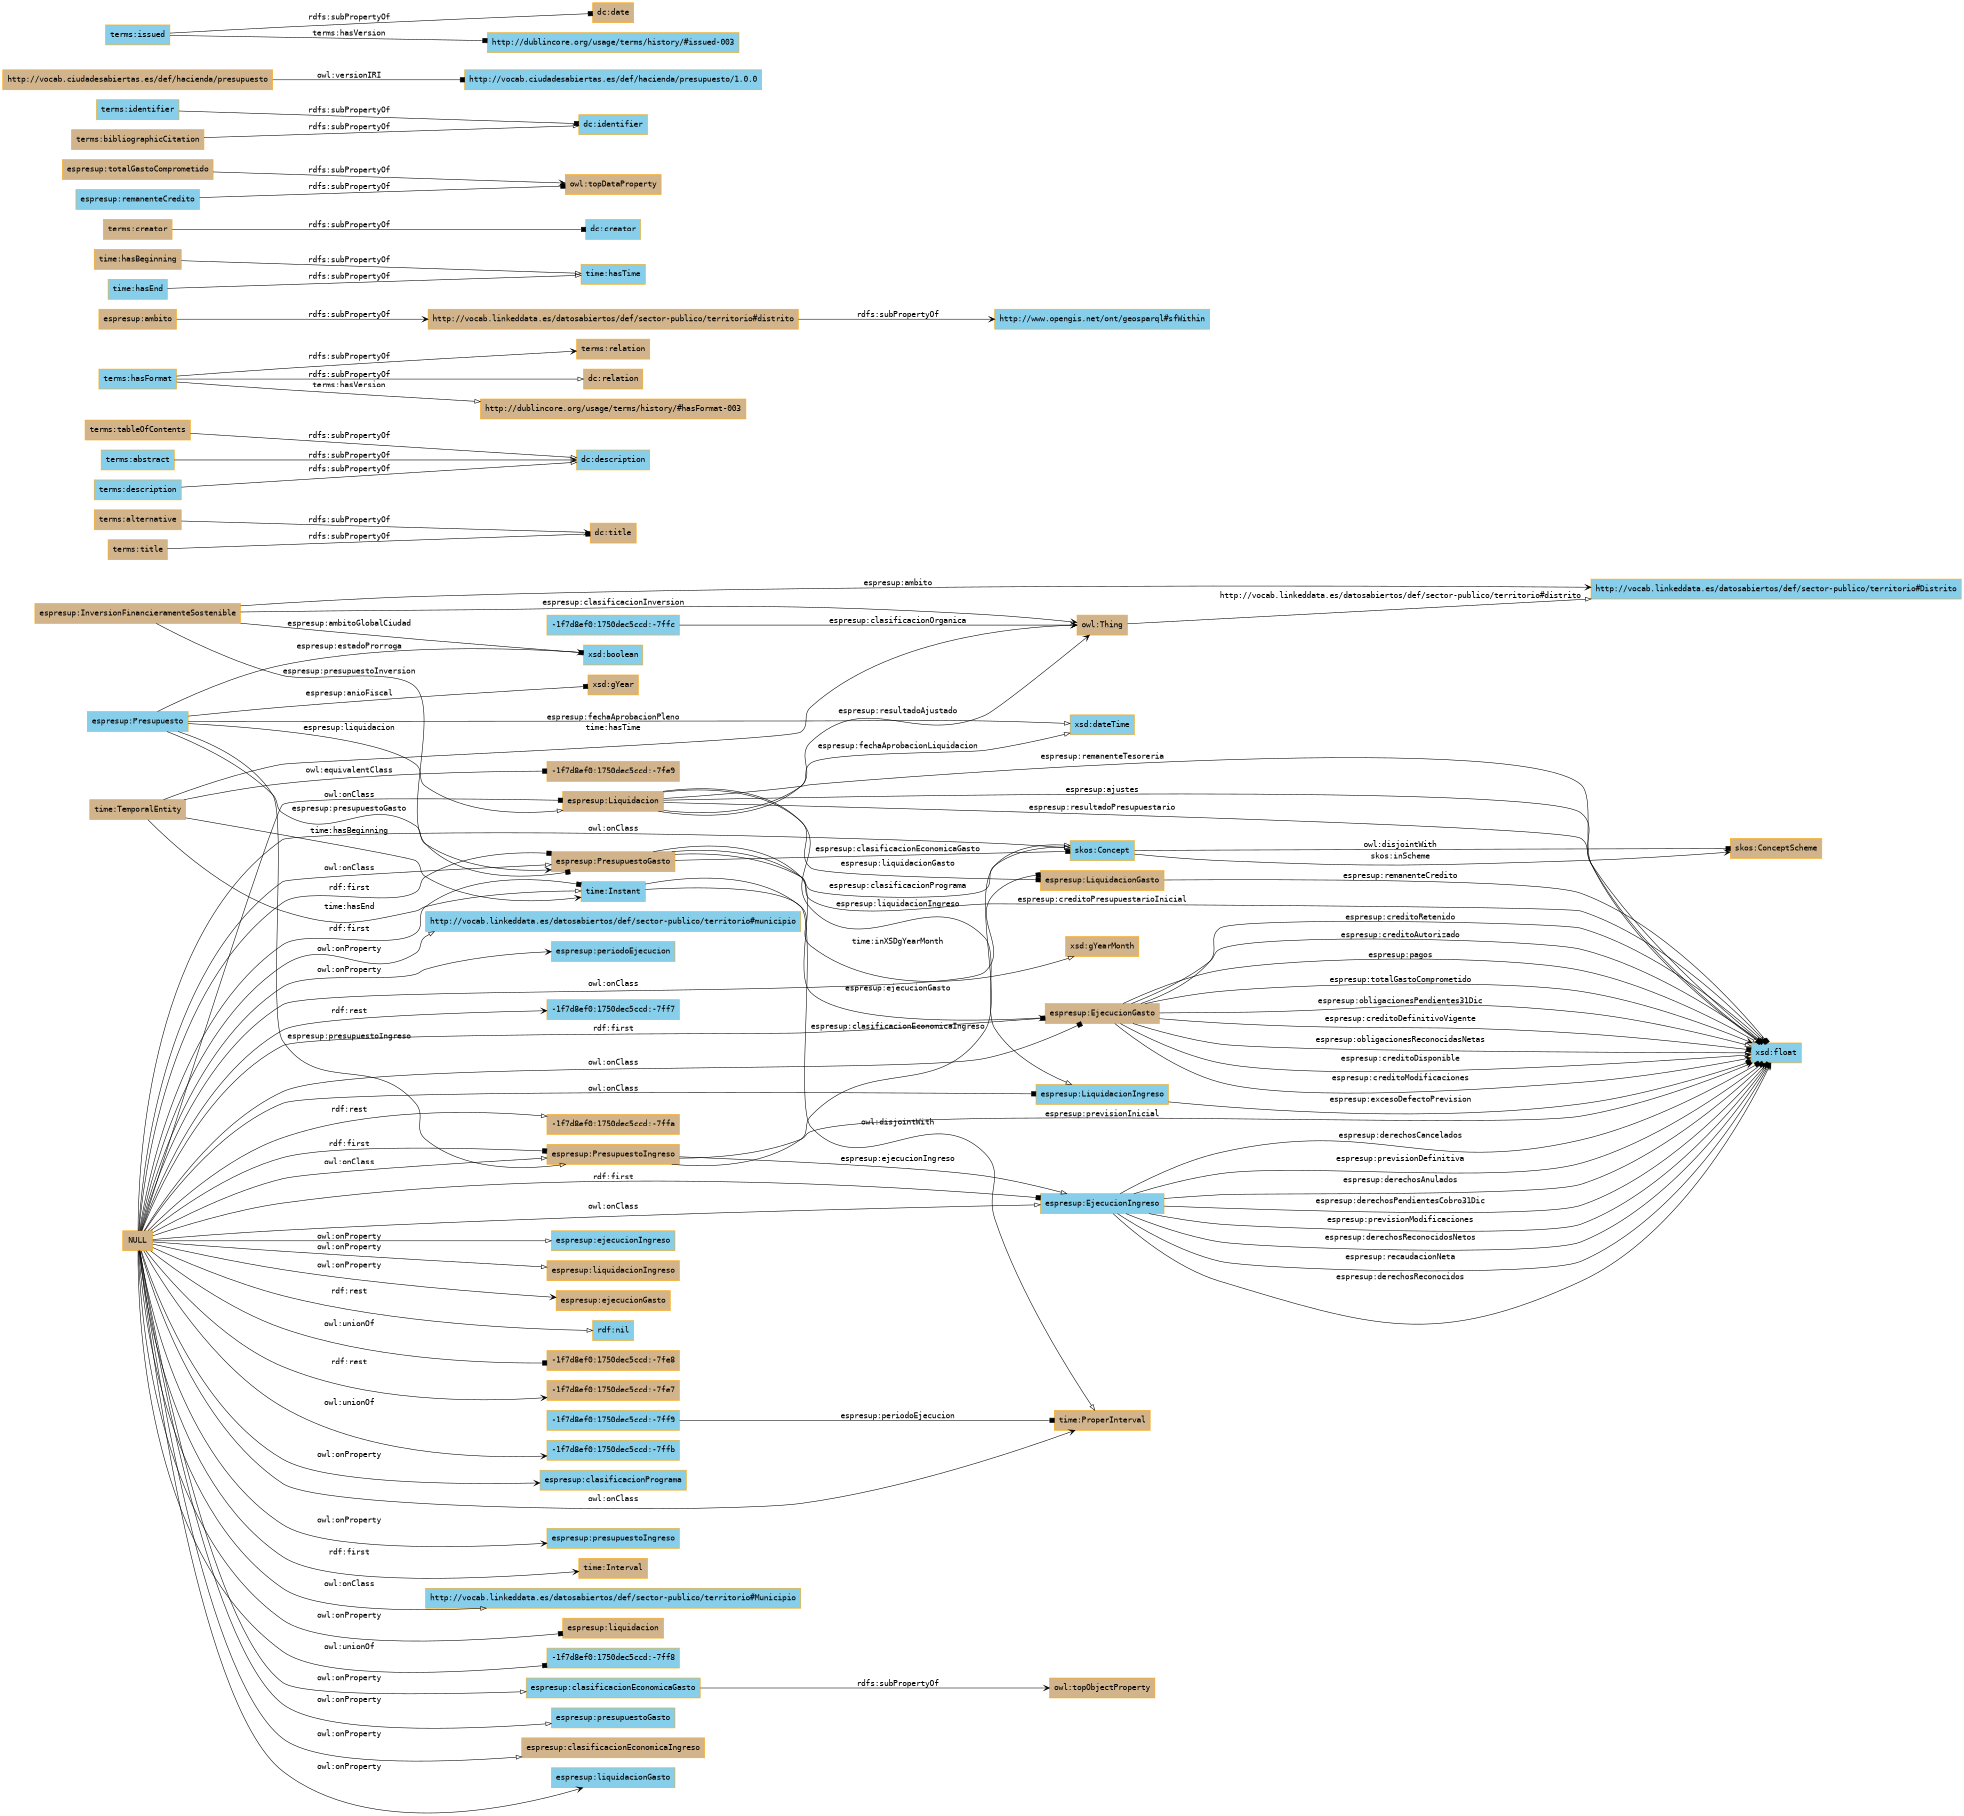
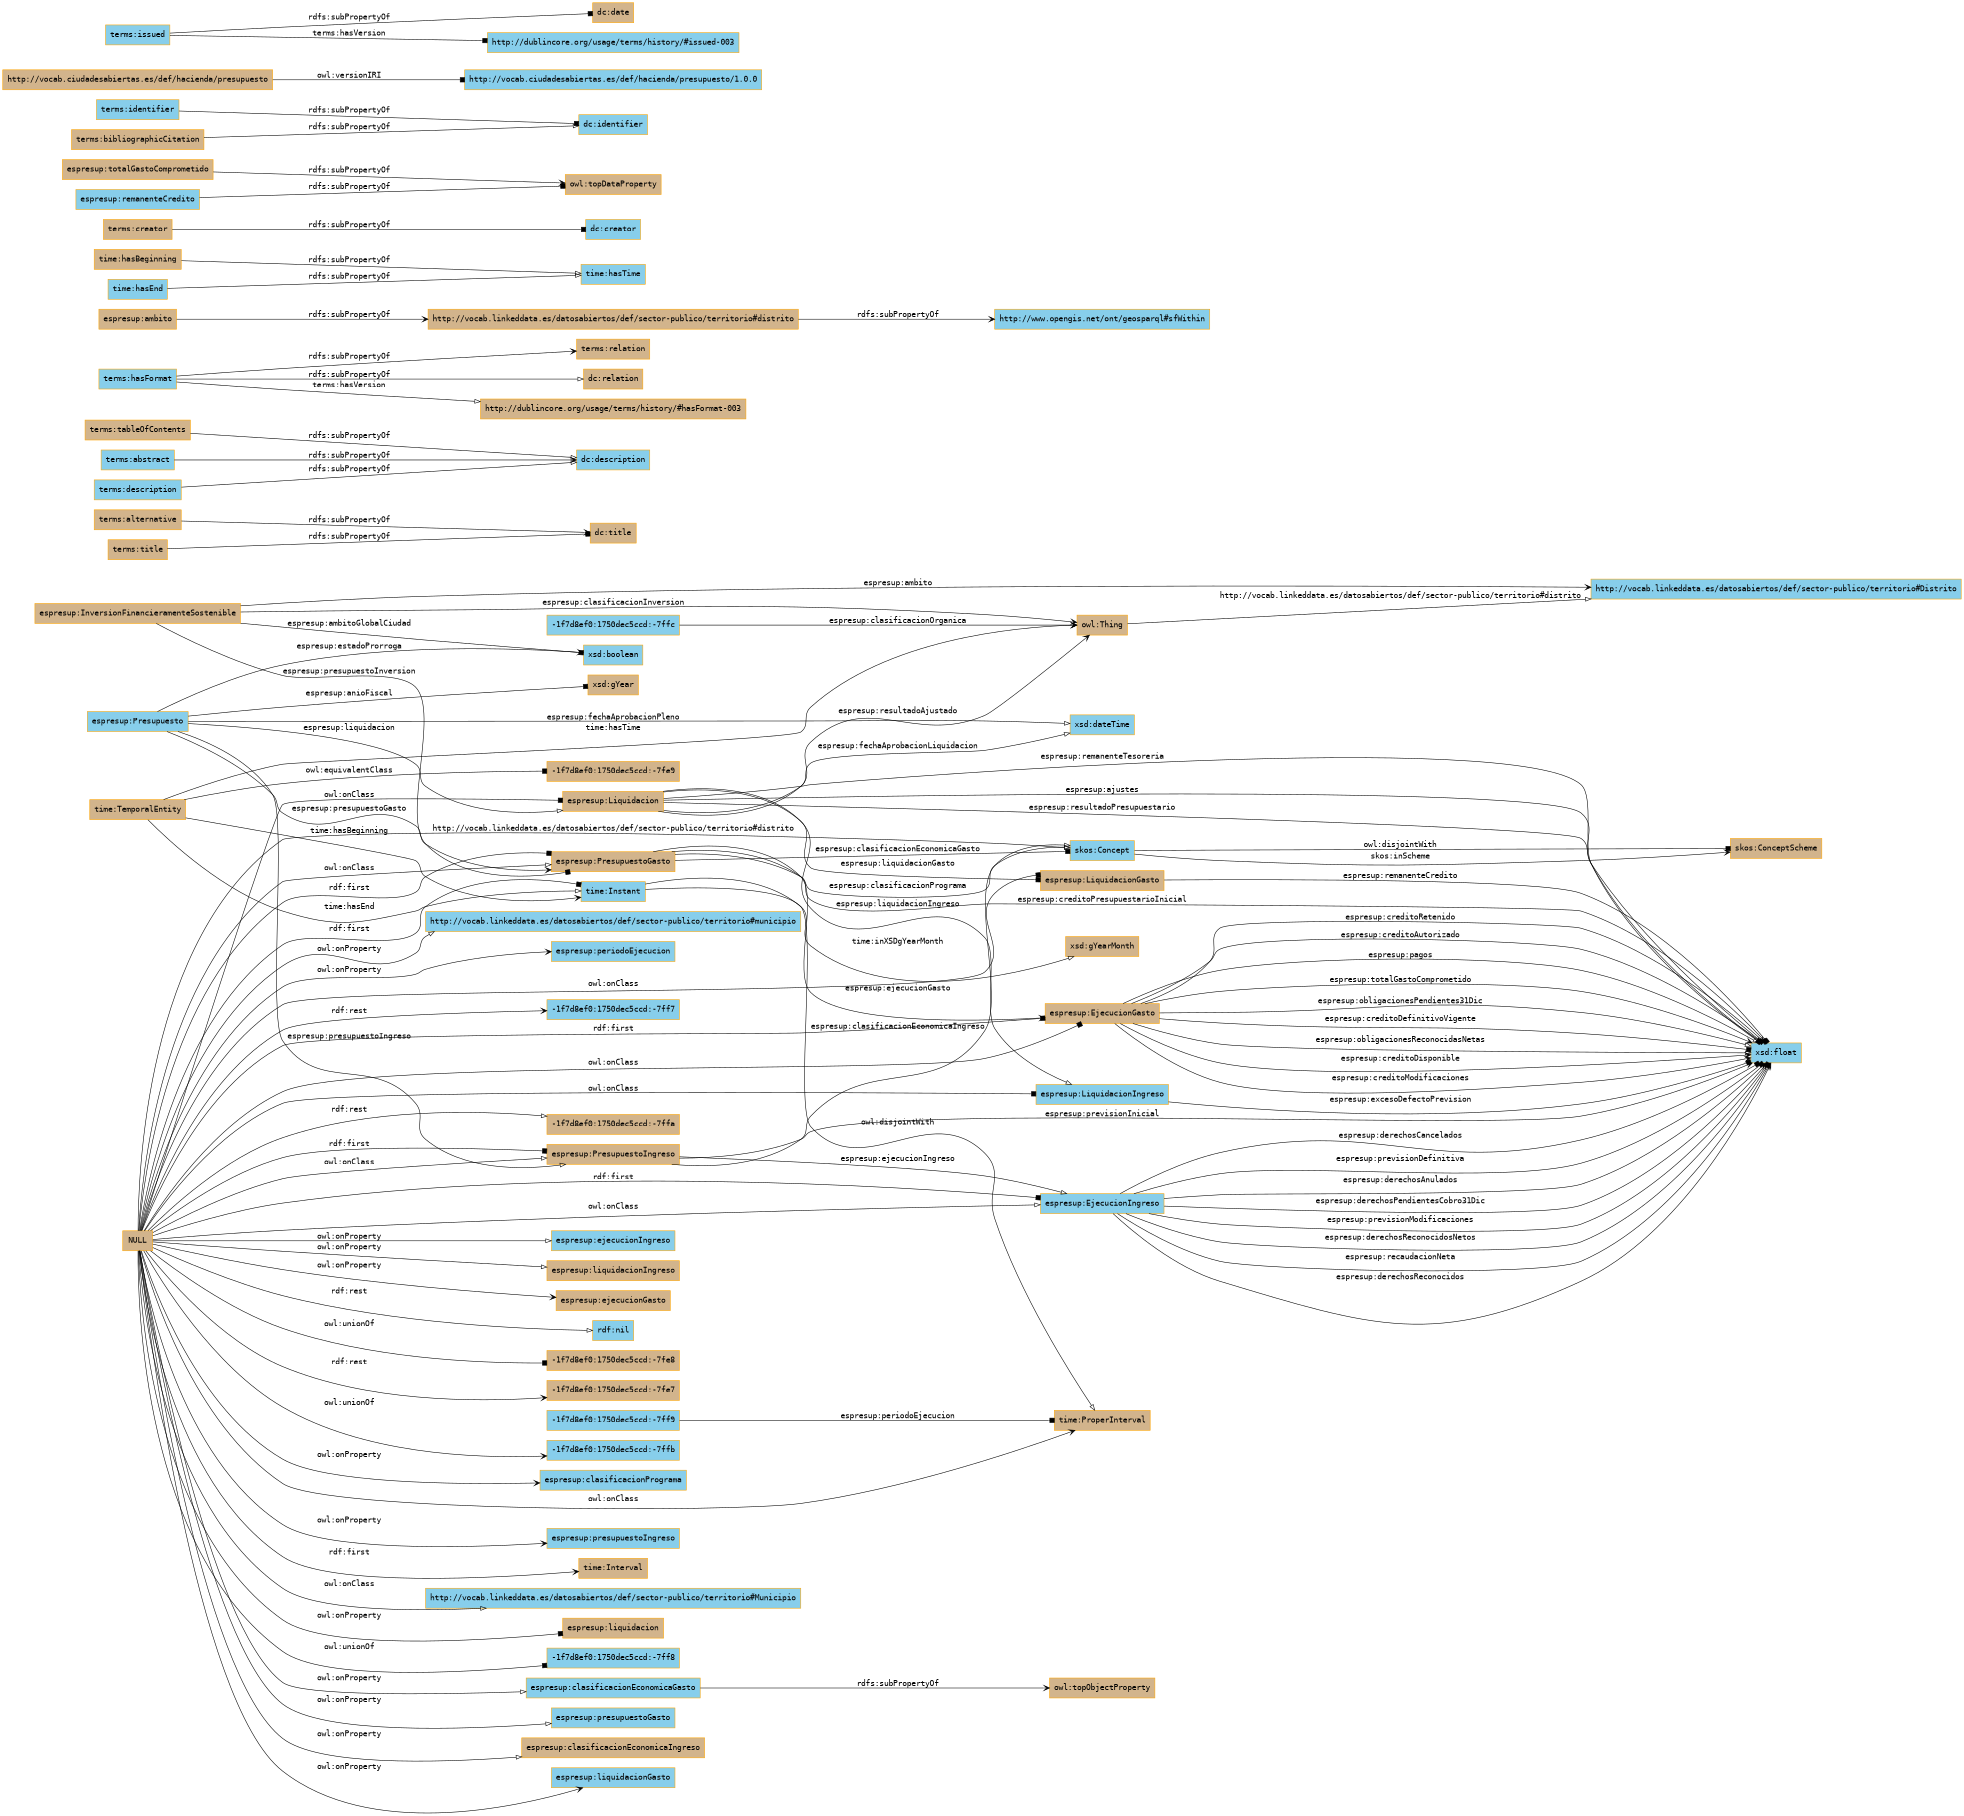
(613, 829) -> (613, 829)
